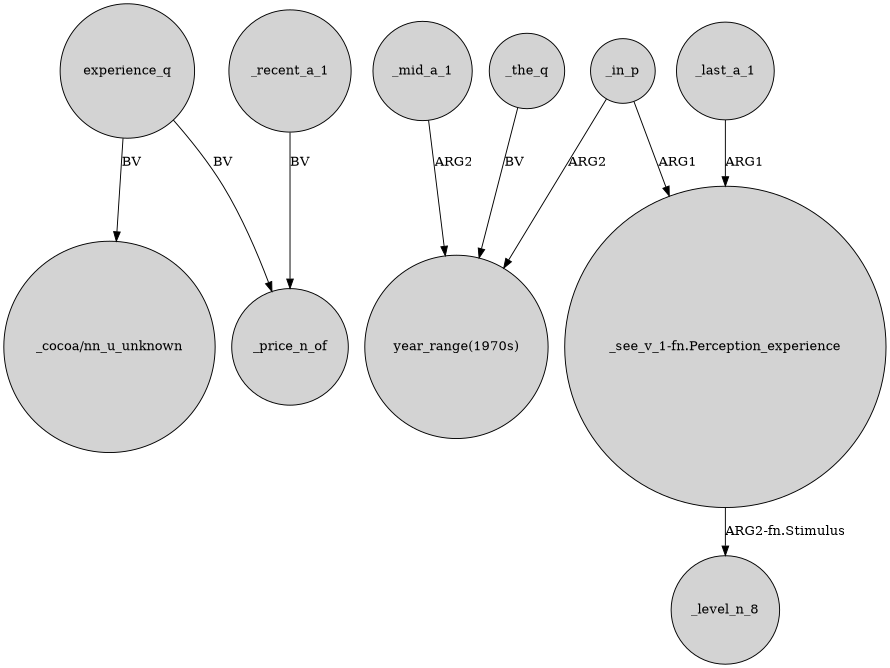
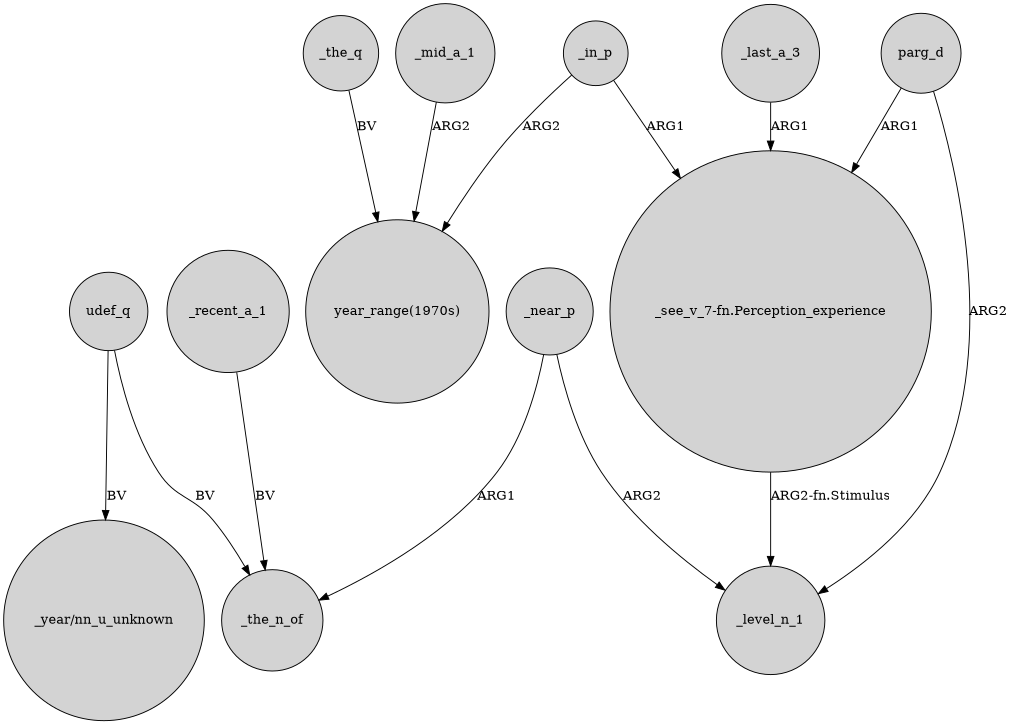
none -> (921, 53)
(127, 71) -> (109, 311)
(725, 71) -> (771, 53)
none -> (550, 311)
(109, 347) -> (104, 620)
(290, 347) -> (272, 620)
(725, 347) -> (771, 311)
(725, 610) -> (771, 620)
